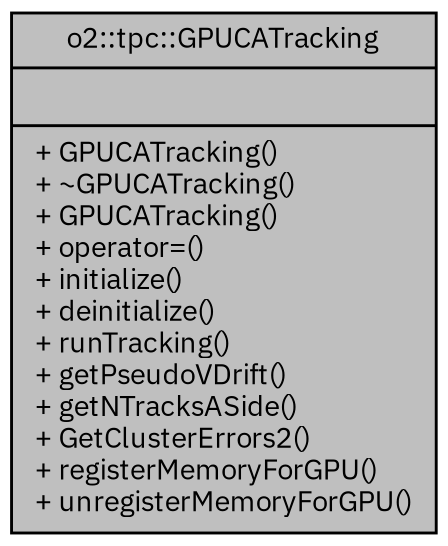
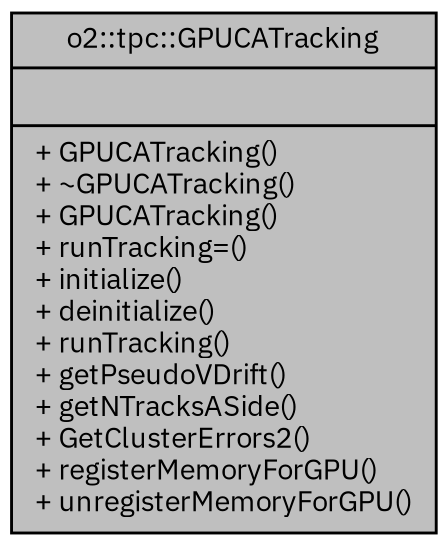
(120, 248) -> (142, 248)
